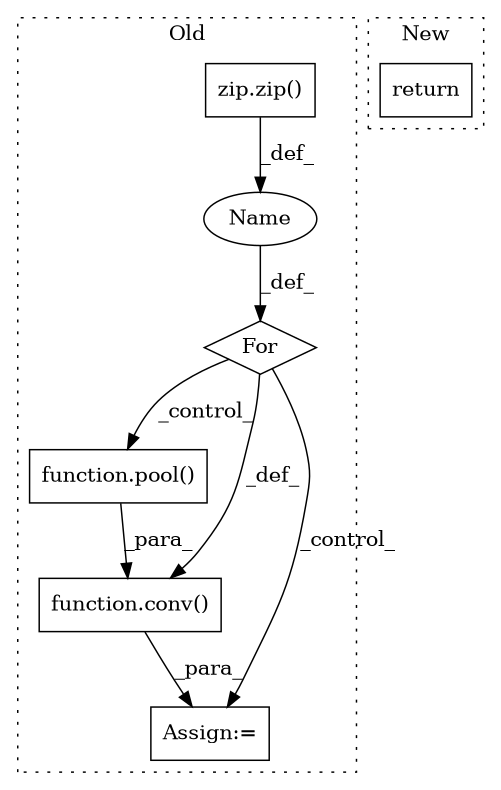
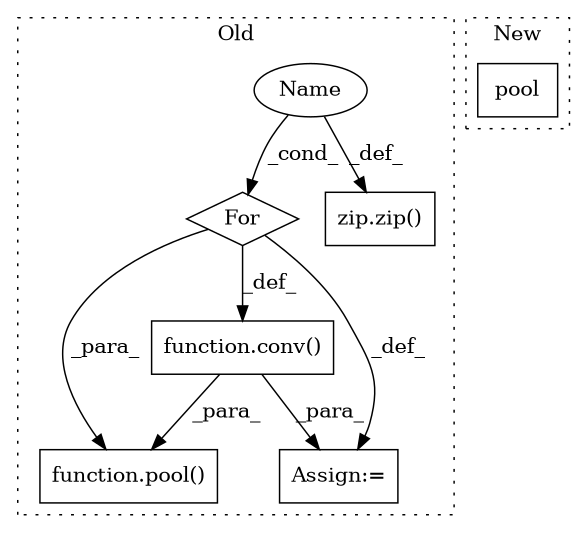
(426, 90) -> (518, 90)
(260, 147) -> (342, 148)
(288, 283) -> (303, 155)
(206, 412) -> (105, 348)
(124, 533) -> (191, 406)
(348, 541) -> (399, 348)
